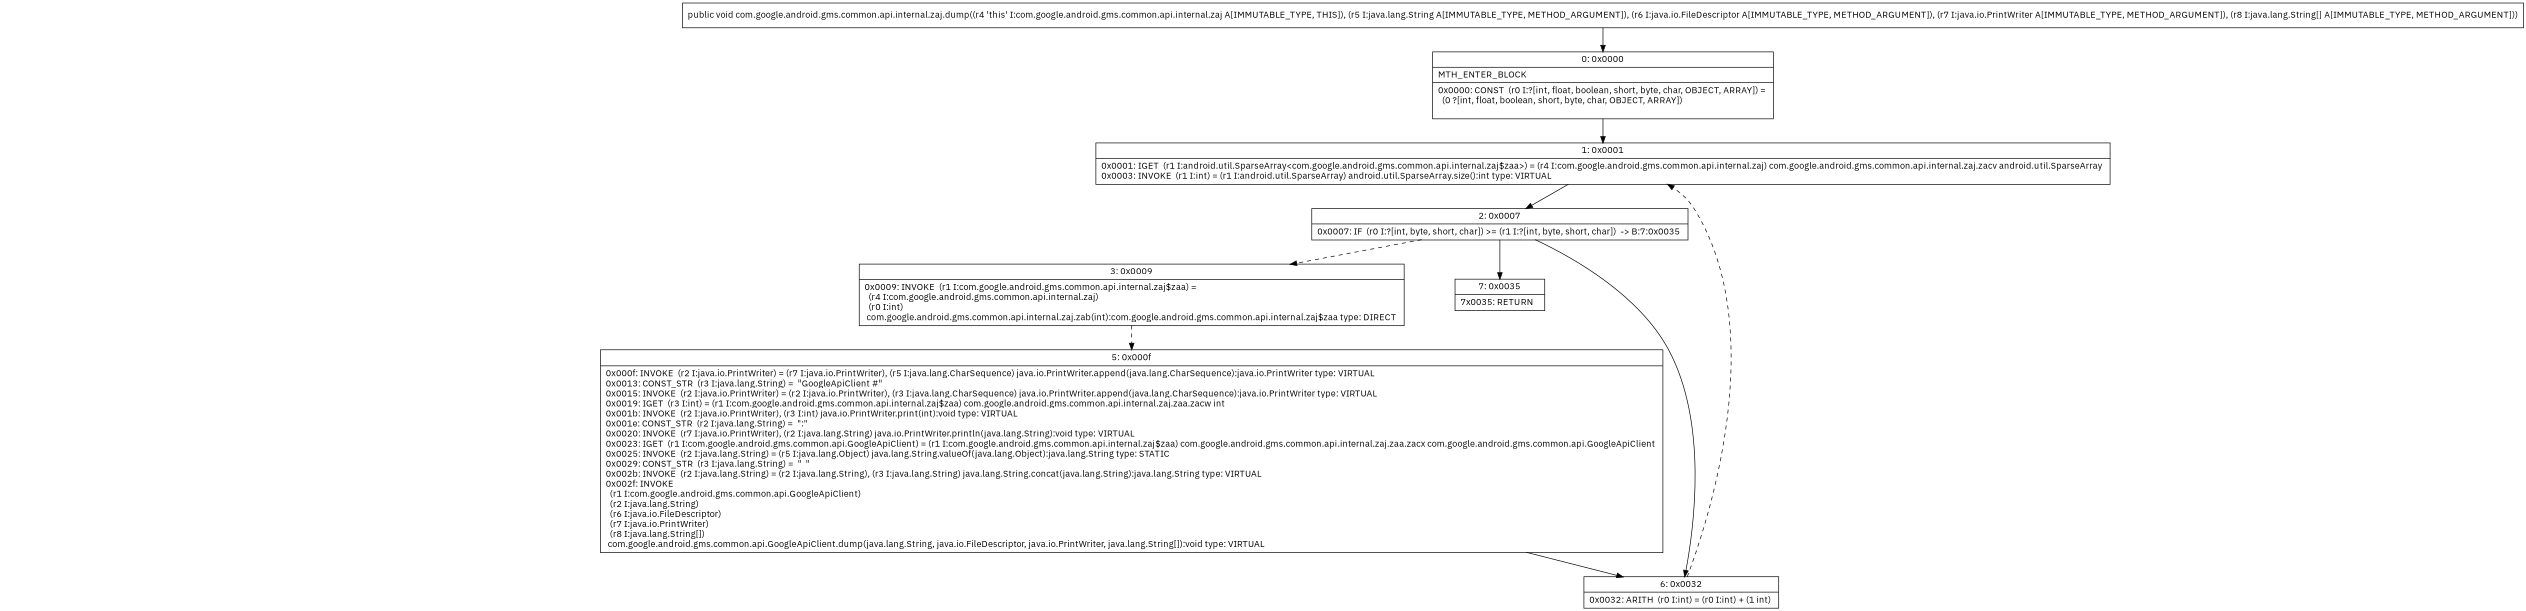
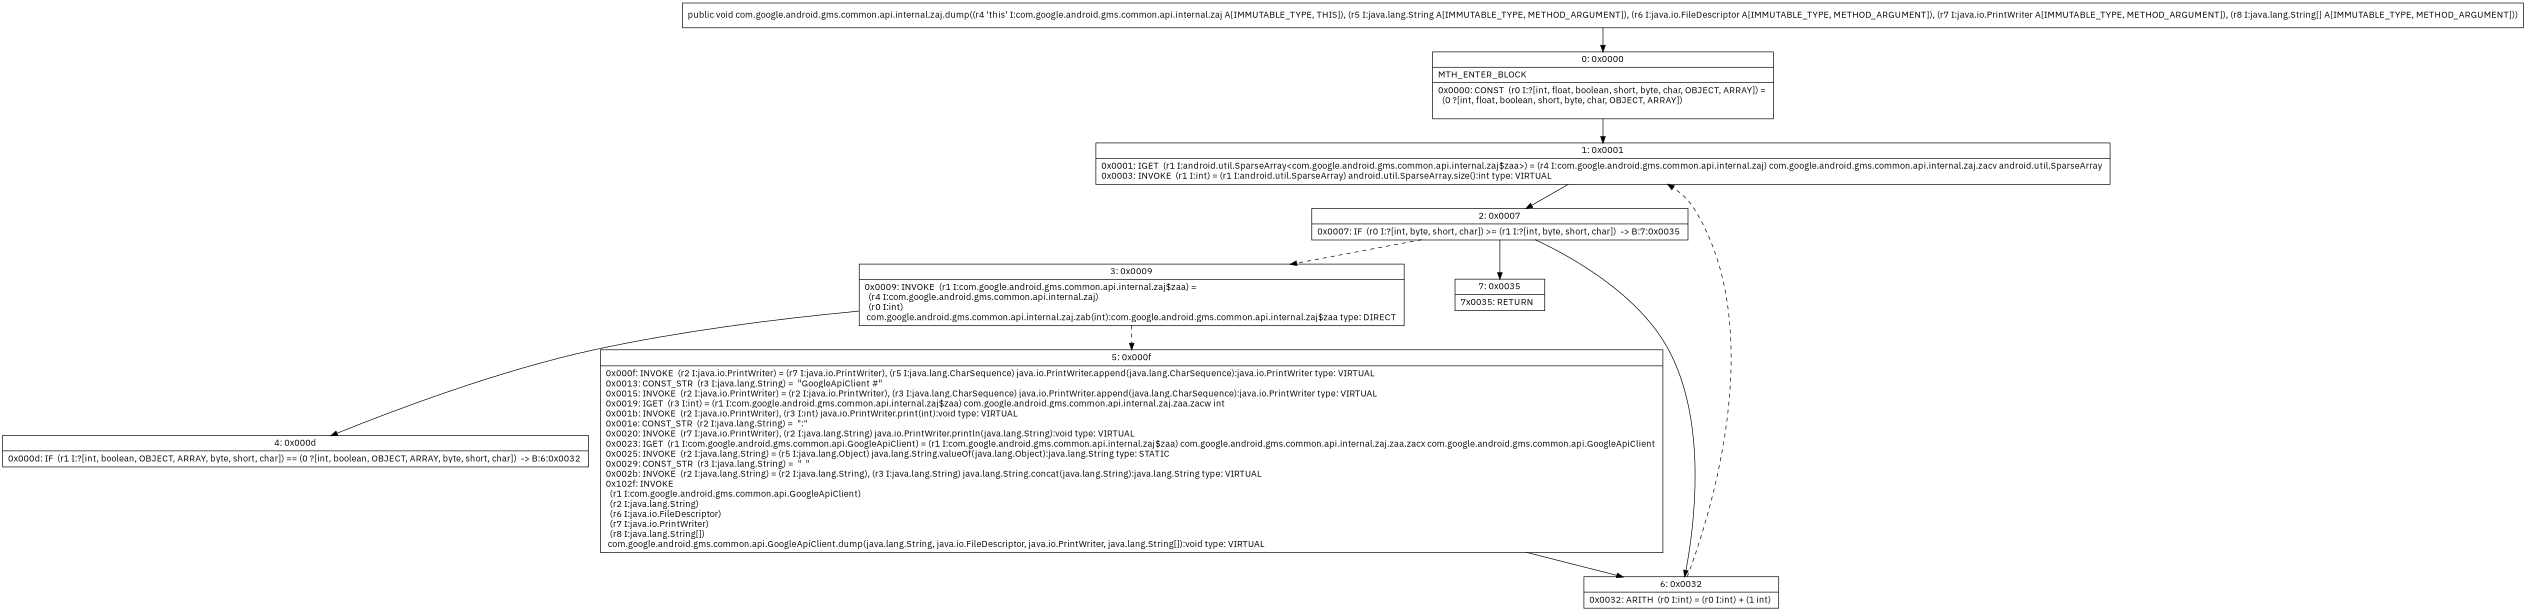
none -> (296, 451)
(642, 484) -> (642, 484)
